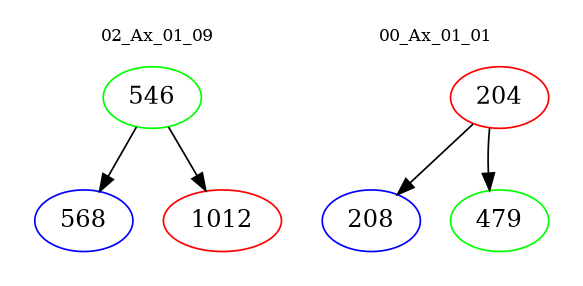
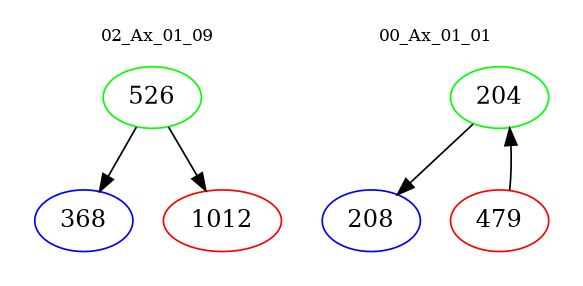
(152, 98) -> (152, 98)
(500, 98) -> (500, 98)
(488, 151) -> (511, 168)
(84, 221) -> (84, 221)
(500, 221) -> (500, 221)
